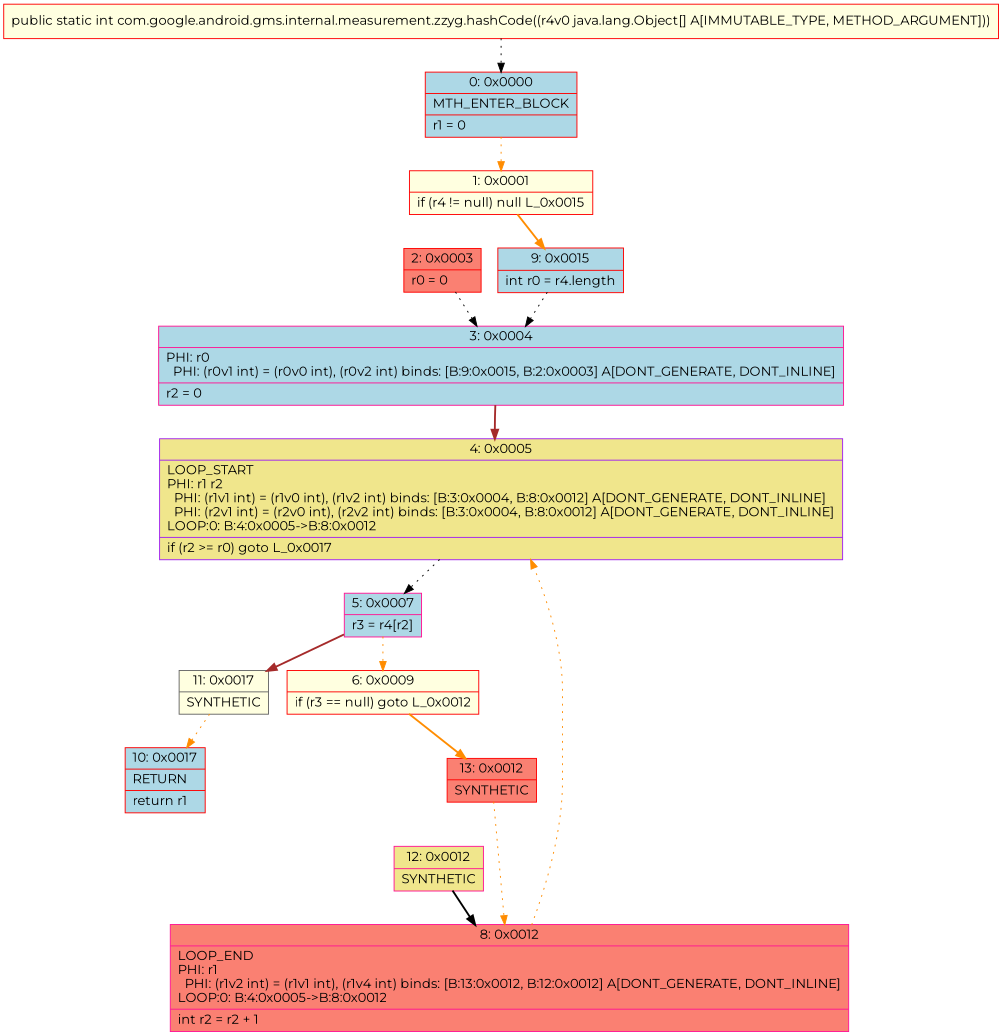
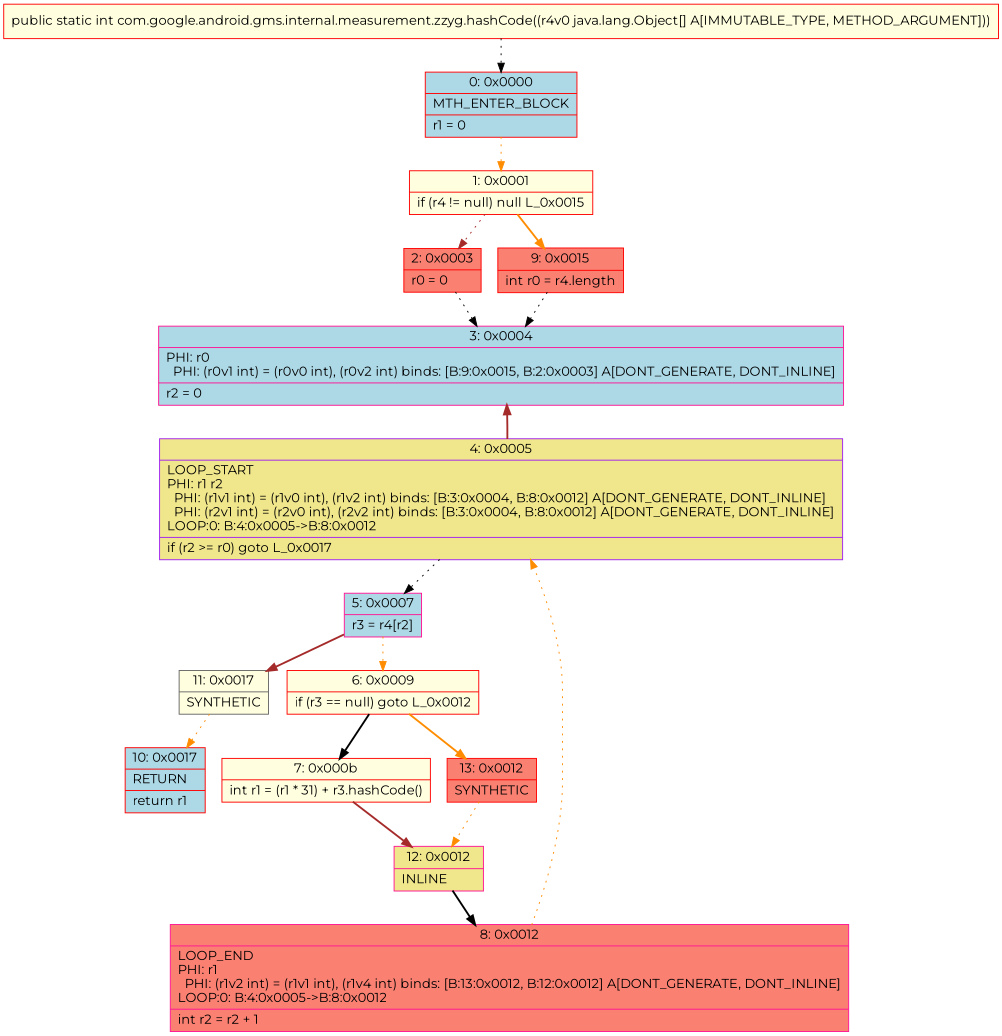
none -> (475, 228)
(561, 270) -> (561, 270)
(495, 417) -> (507, 427)
none -> (326, 780)
(499, 859) -> (468, 820)
(439, 879) -> (424, 879)
